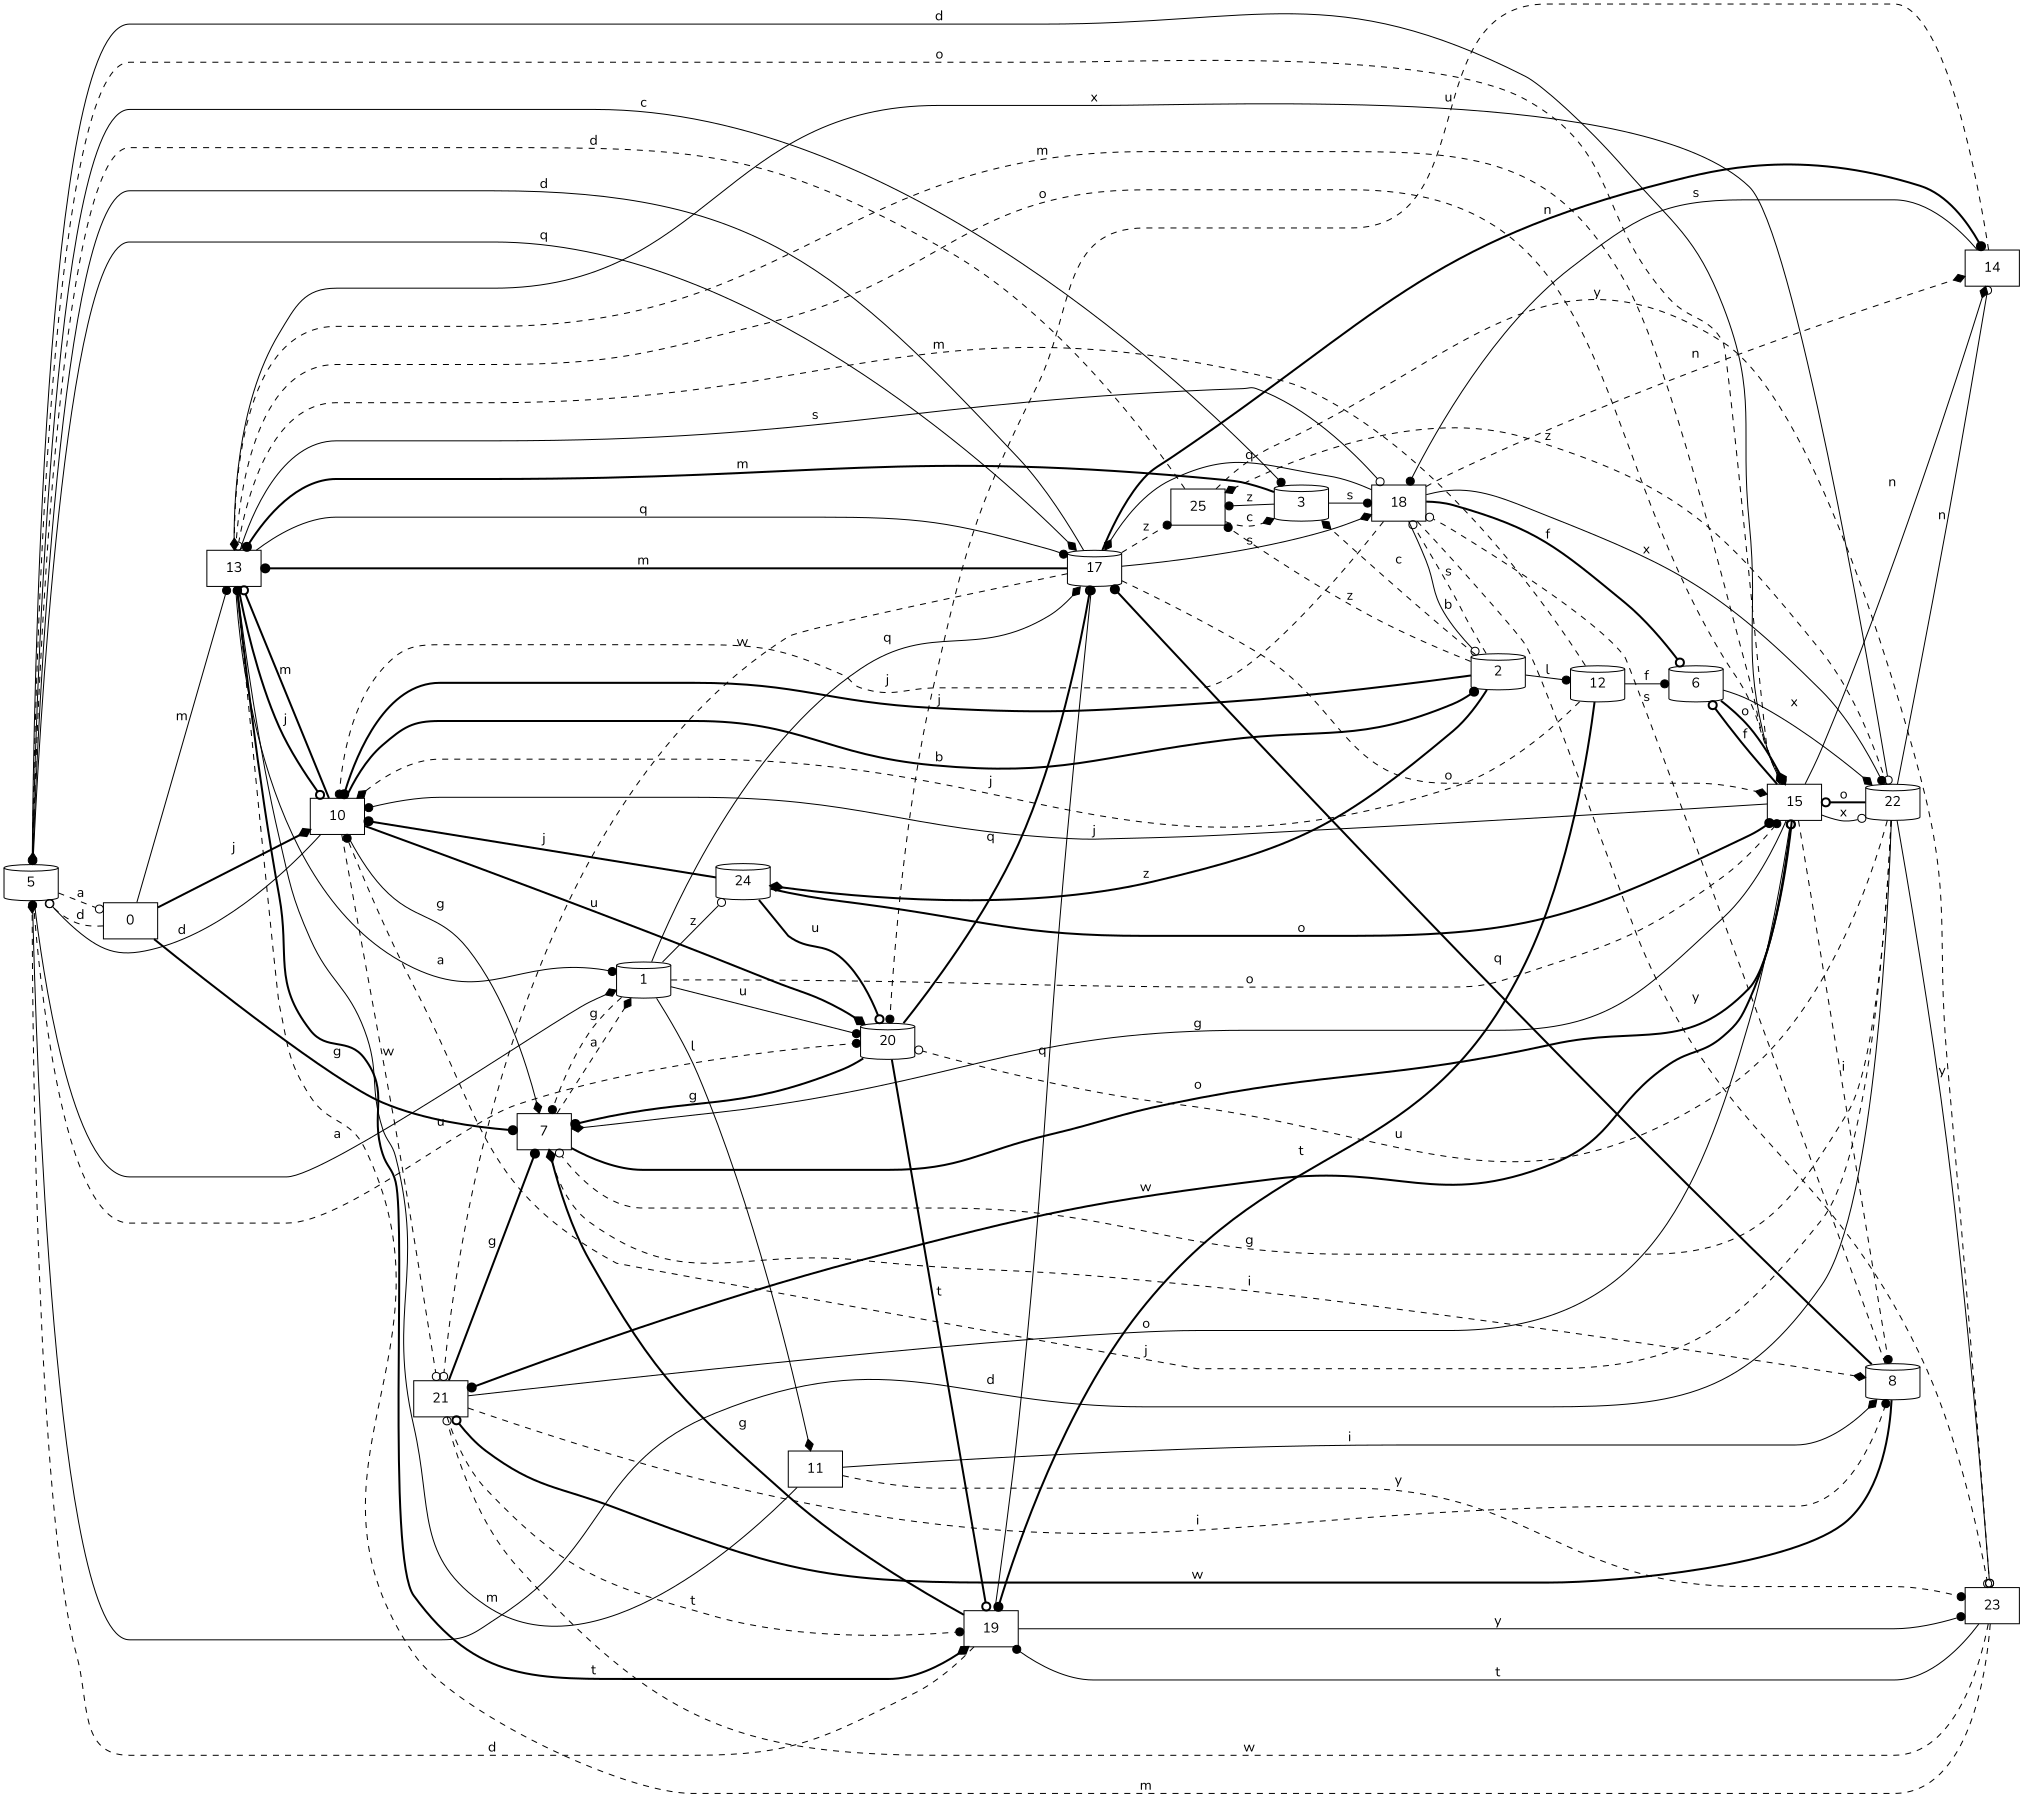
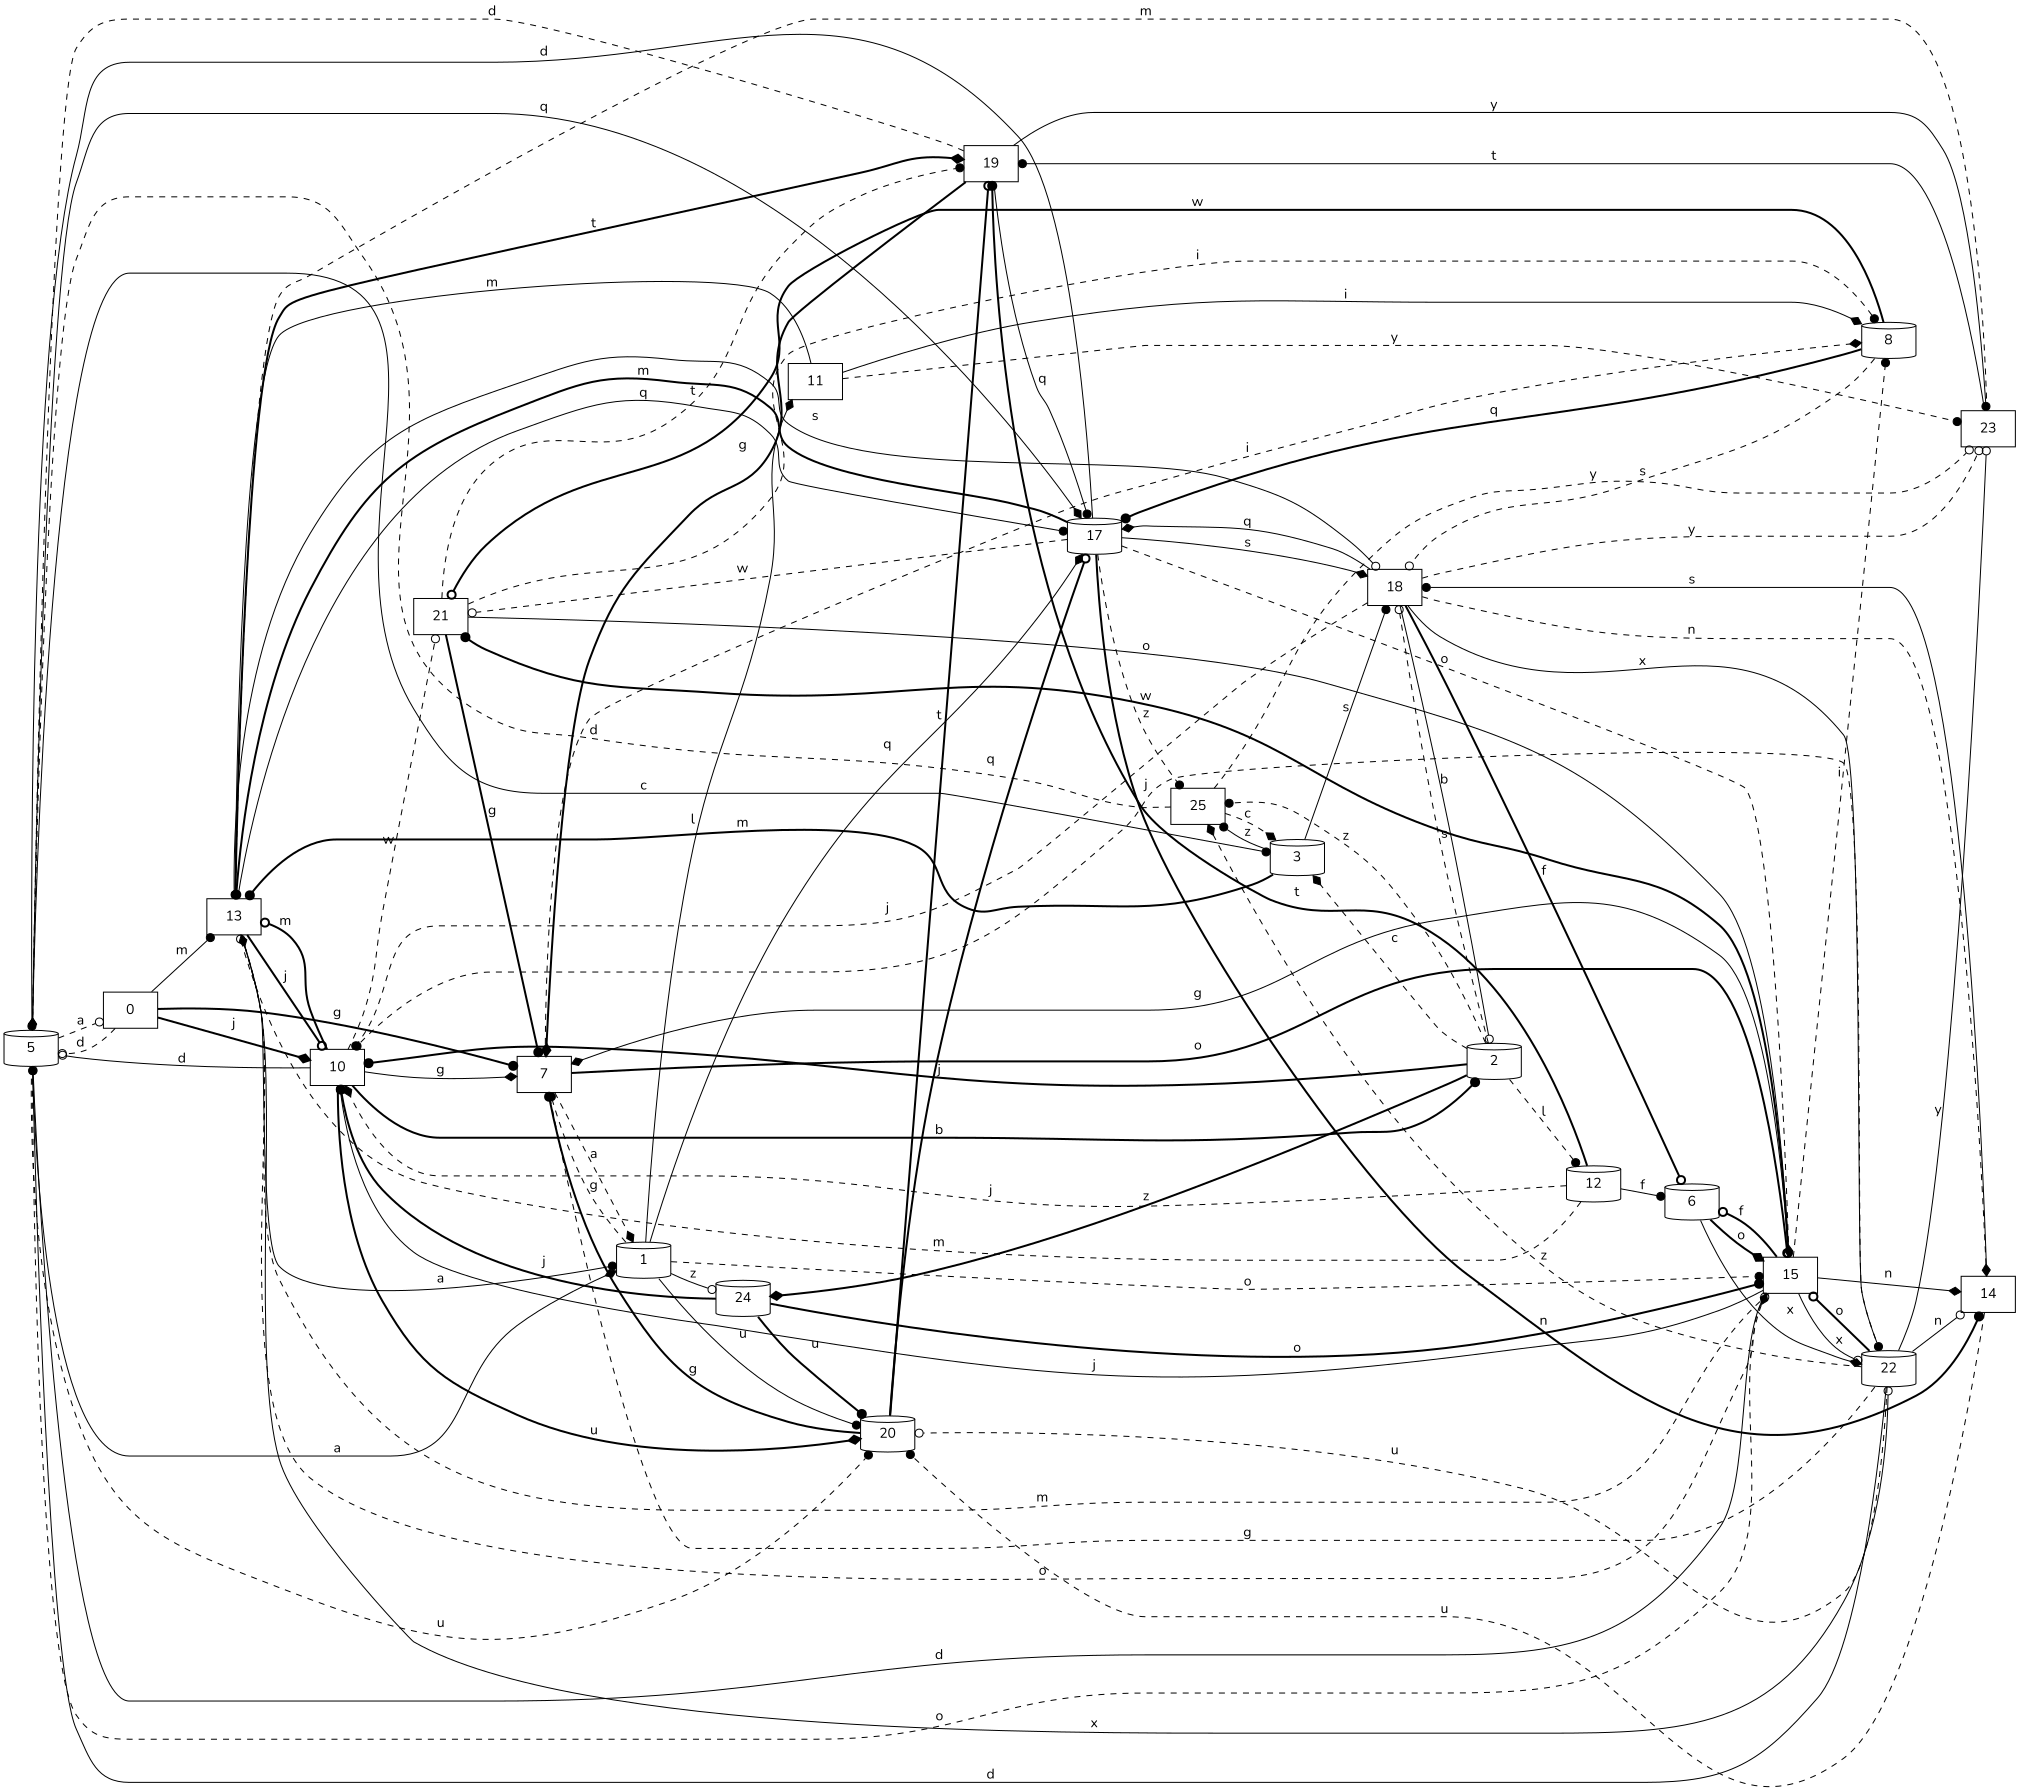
(1547, 678) -> (1541, 1119)
(826, 949) -> (805, 1367)
(1183, 1755) -> none
